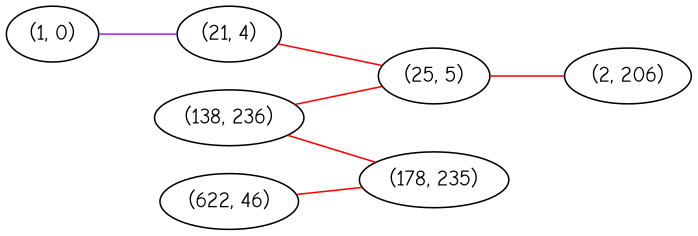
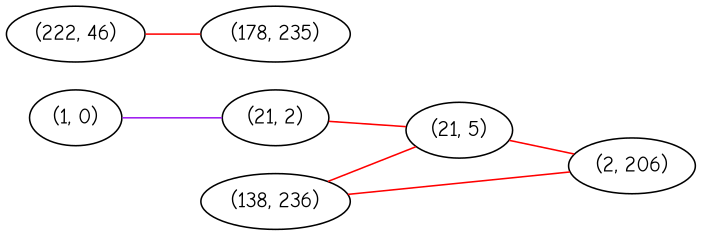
(229, 34) -> (276, 118)
(434, 76) -> (459, 130)
(332, 149) -> (459, 183)
(229, 201) -> (76, 34)
